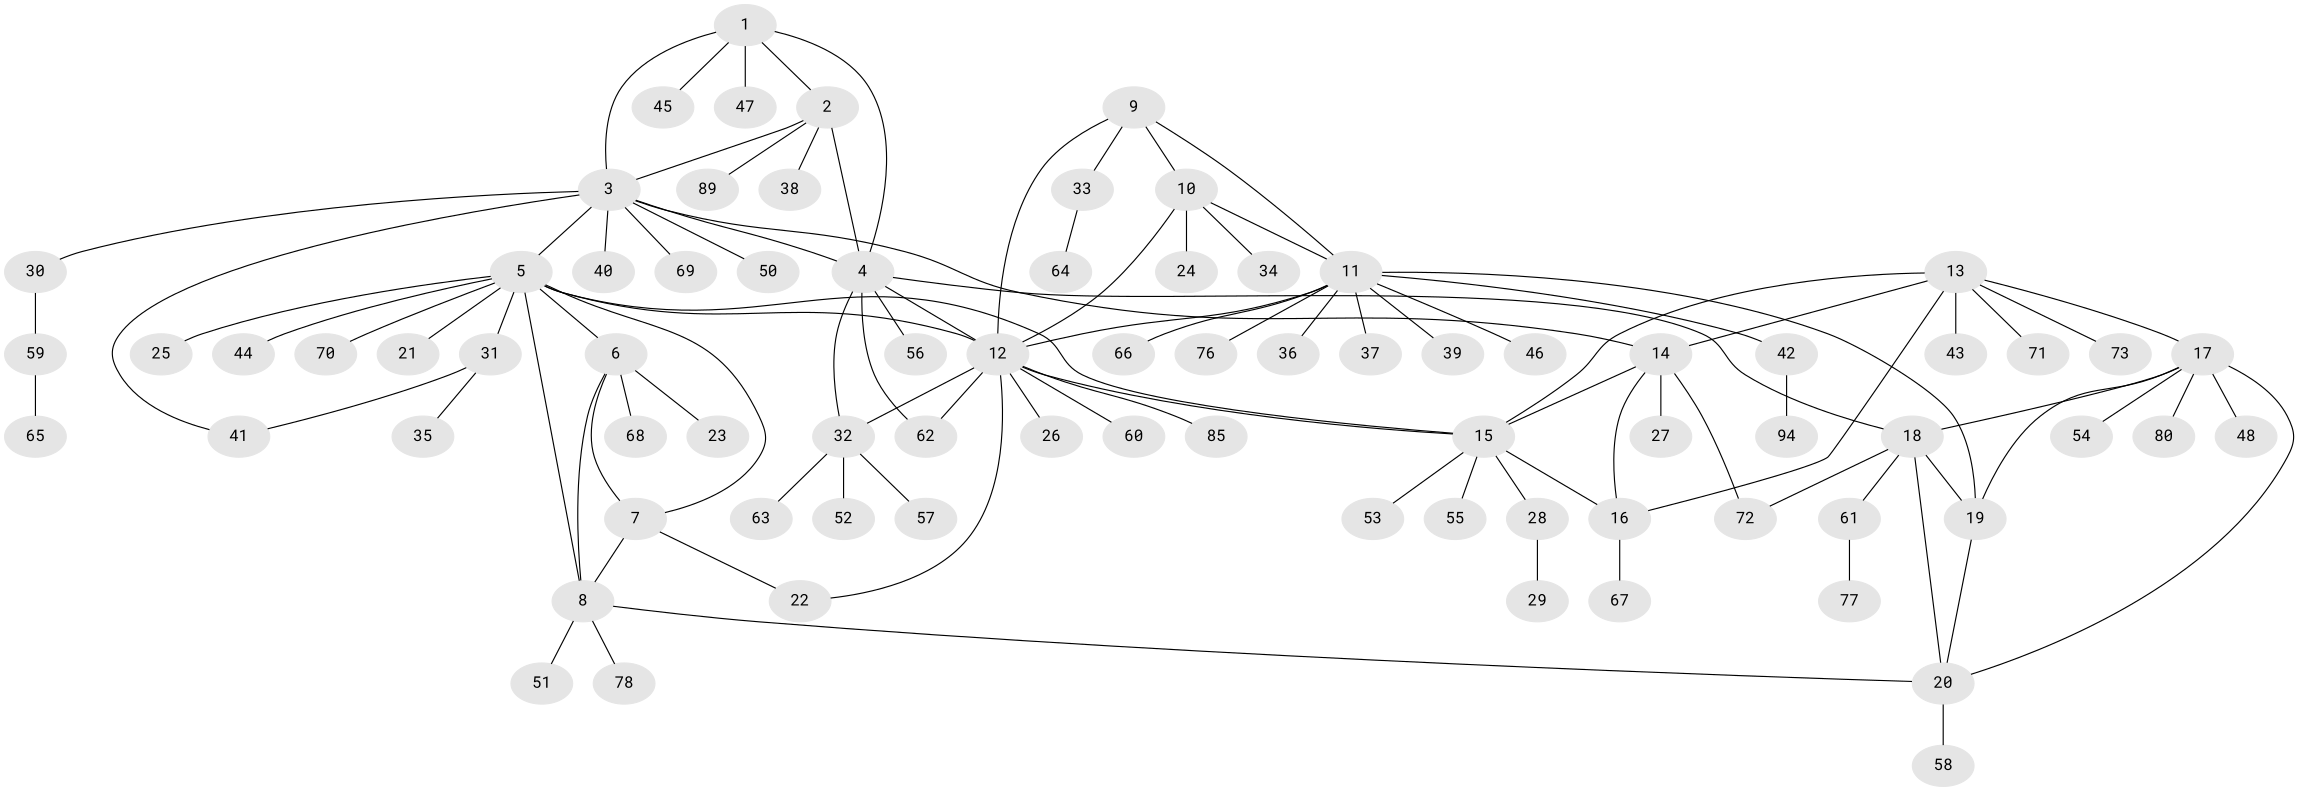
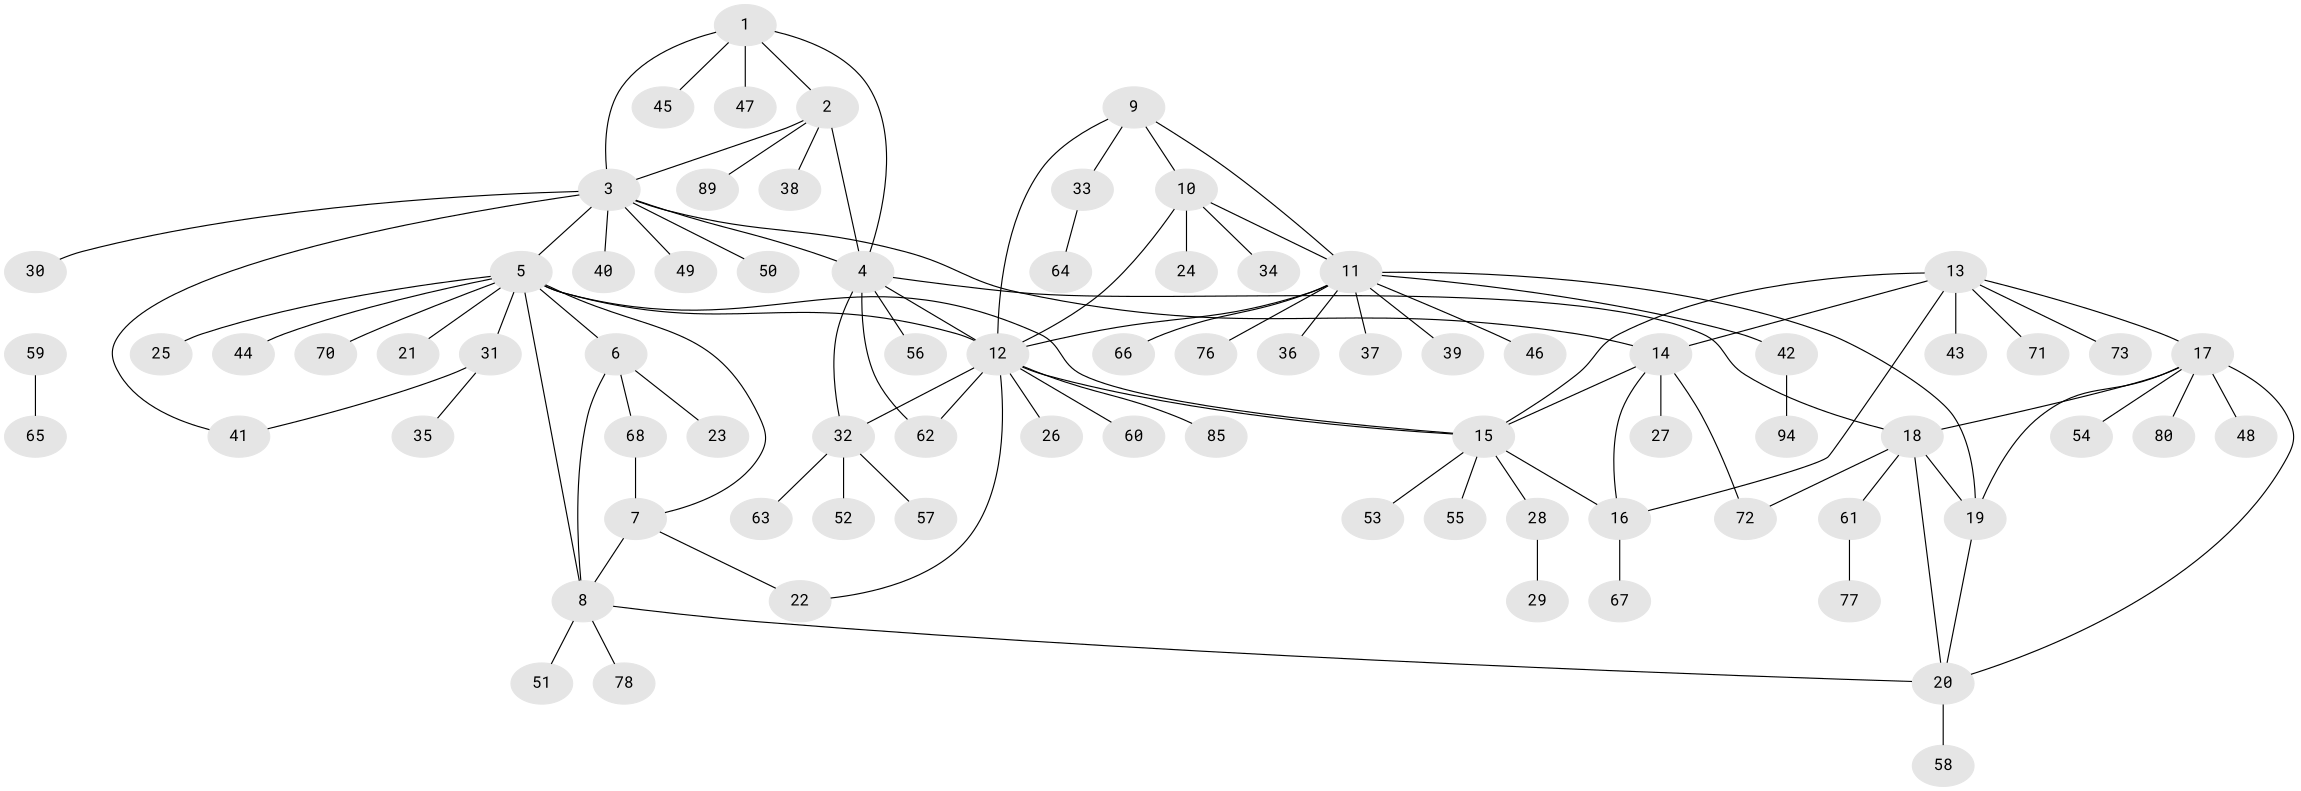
(686, 272) -> (686, 272)
(35, 313) -> none
(592, 440) -> (636, 478)
